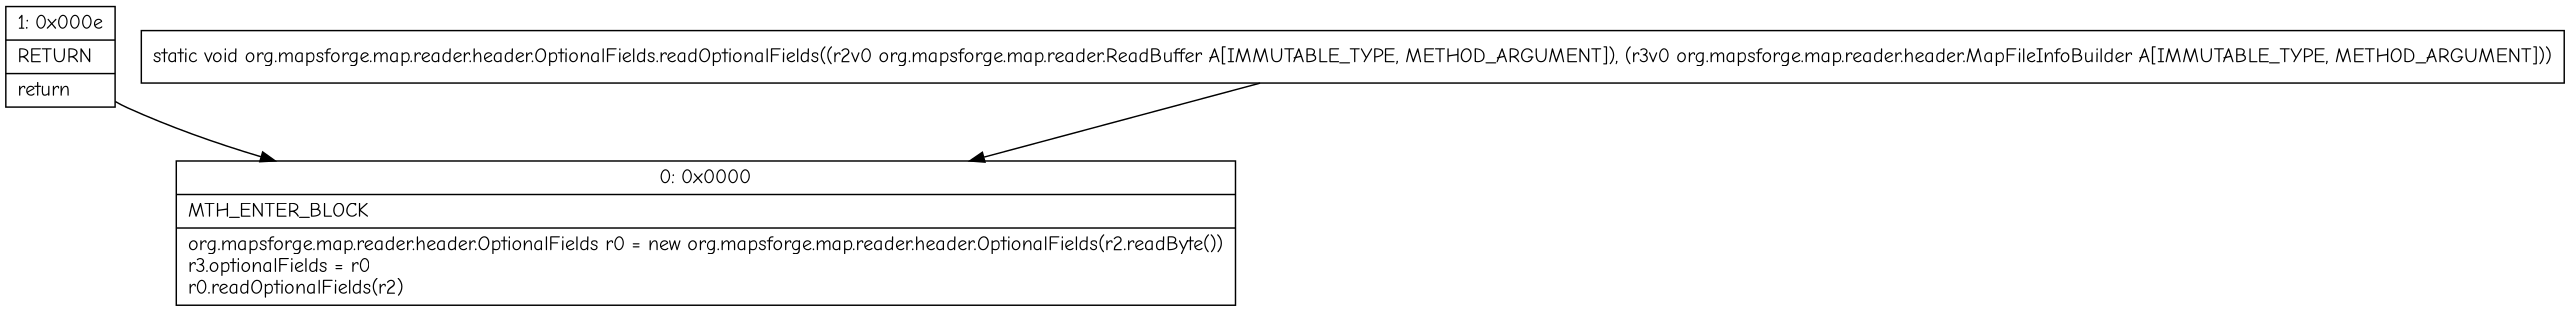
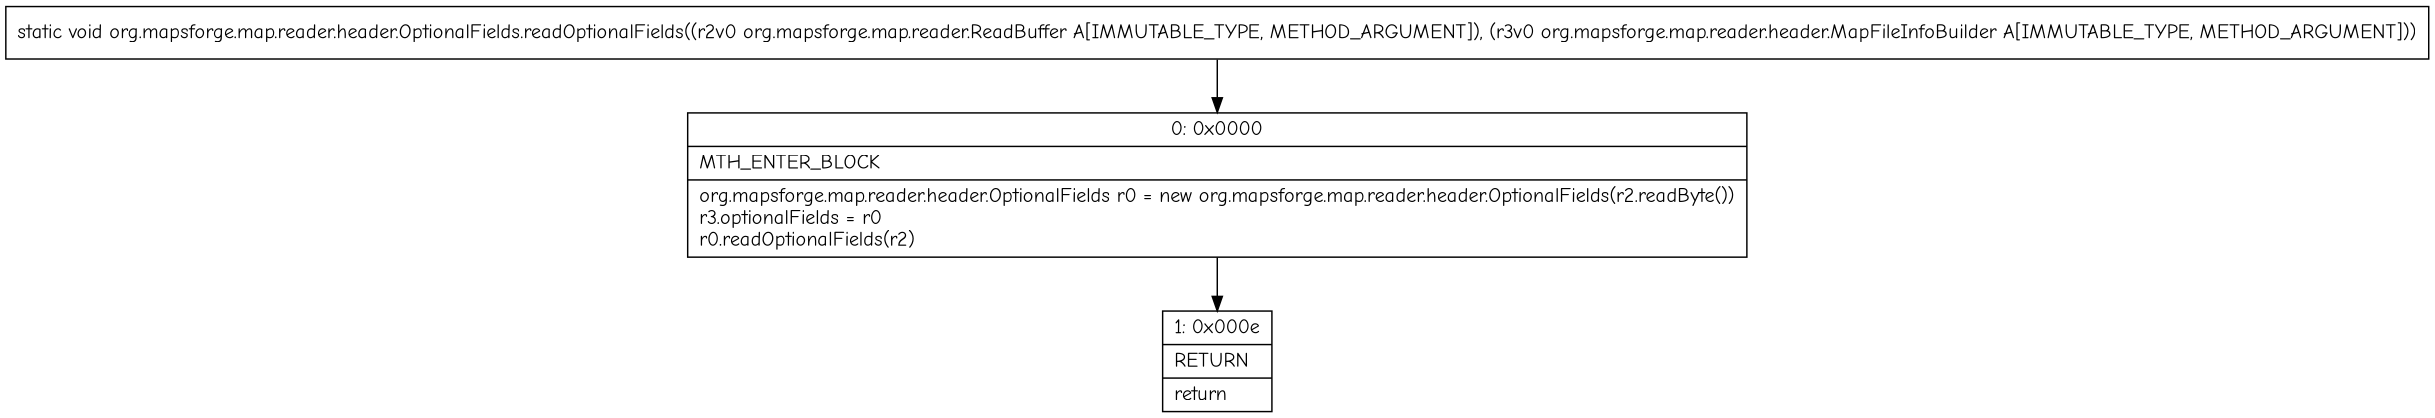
(187, 132) -> (1217, 277)
